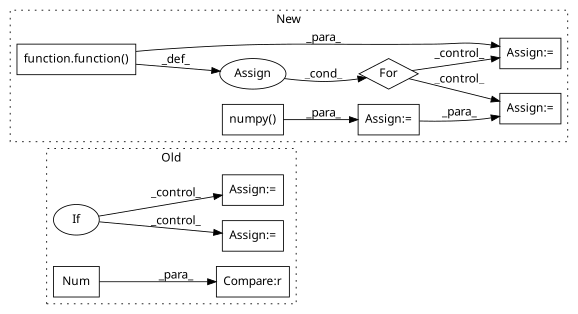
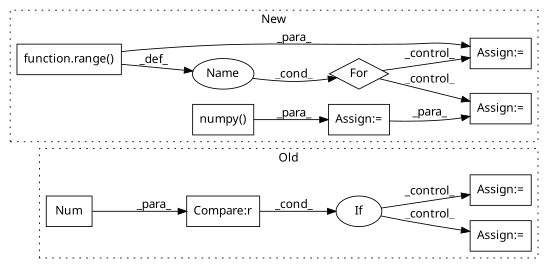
(76, 59) -> (69, 59)
(253, 74) -> (223, 74)
none -> (294, 211)
